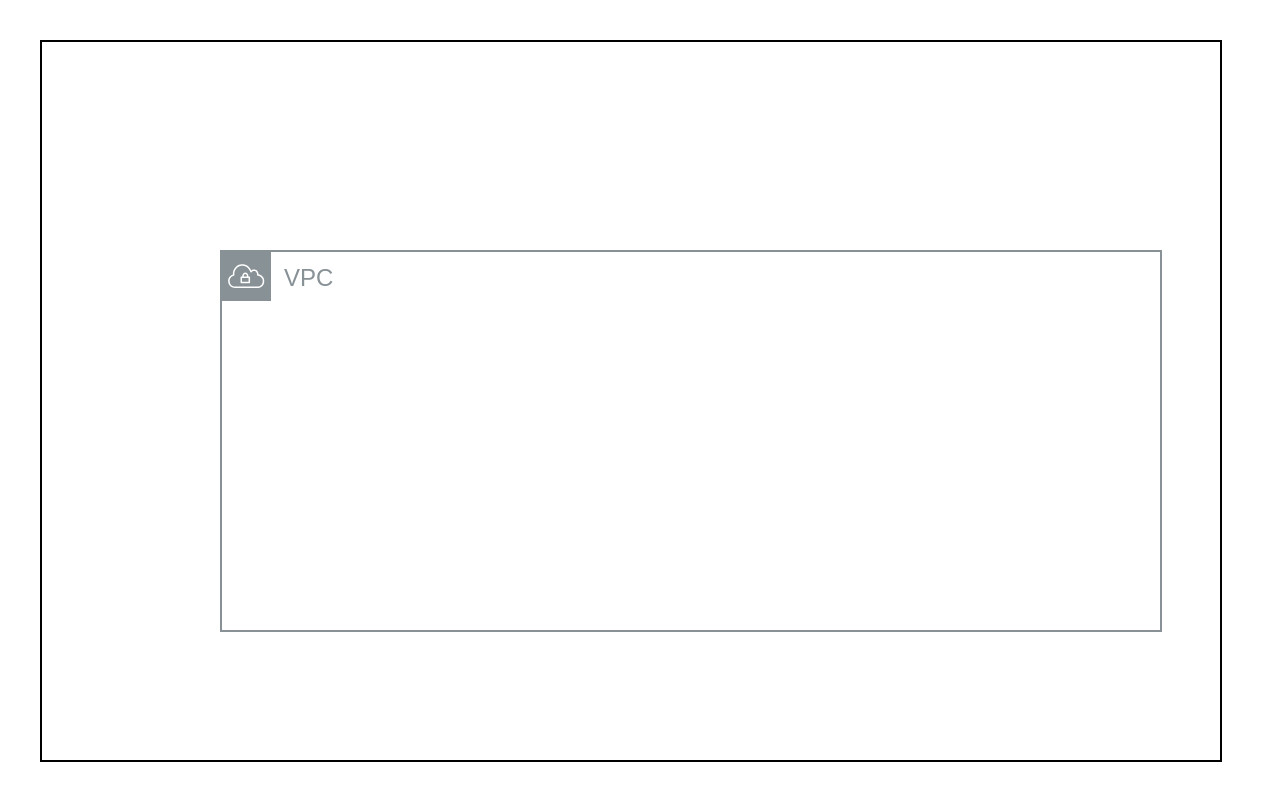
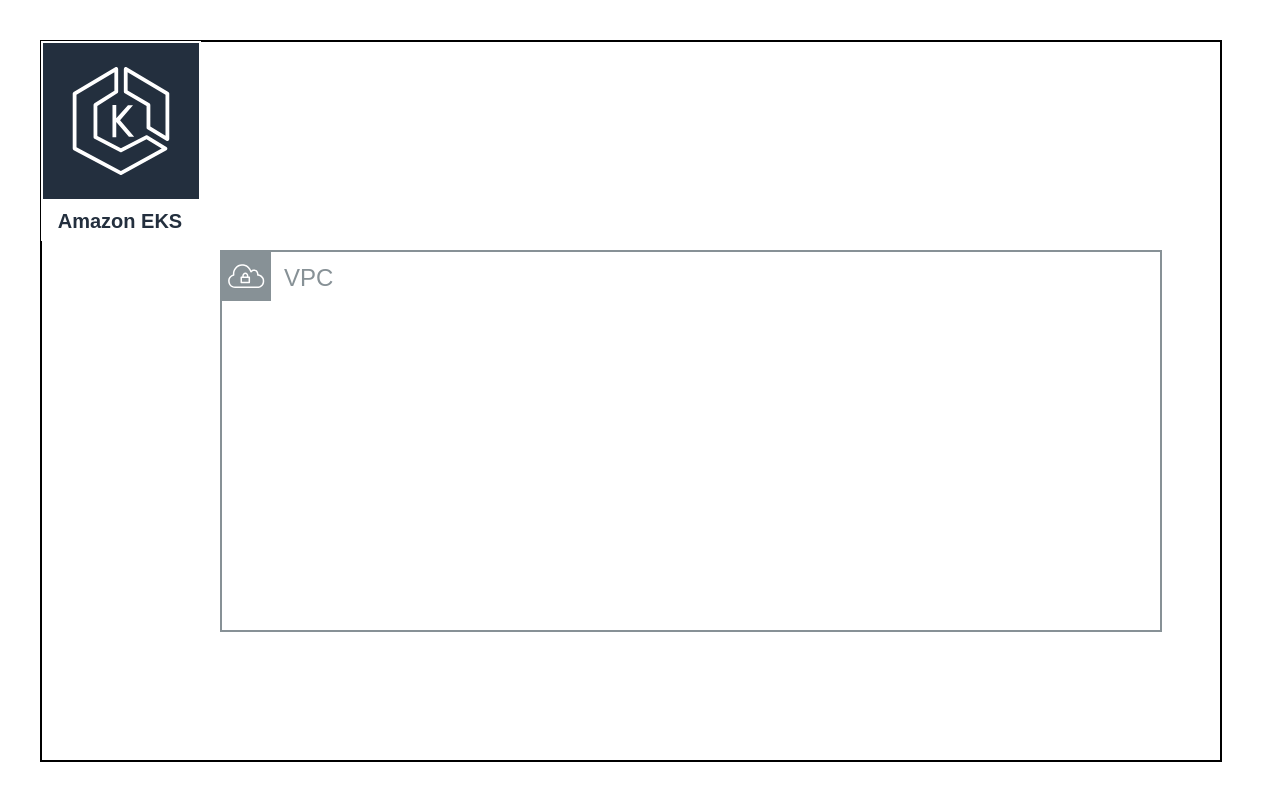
none -> (121, 141)
